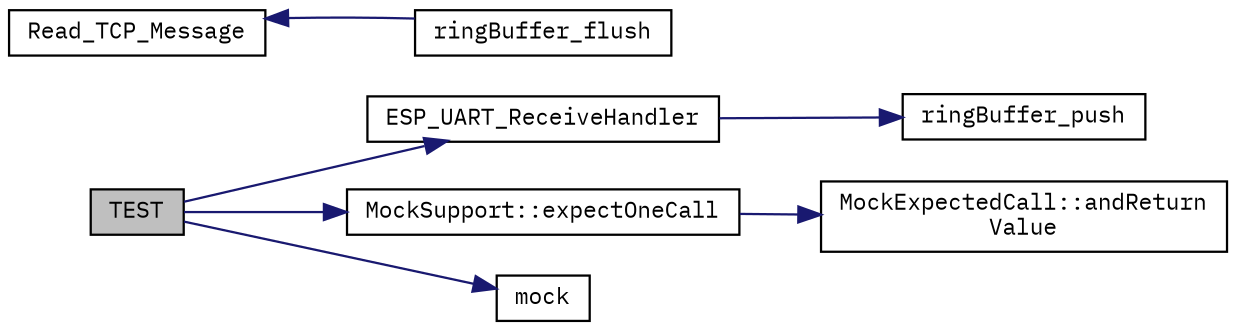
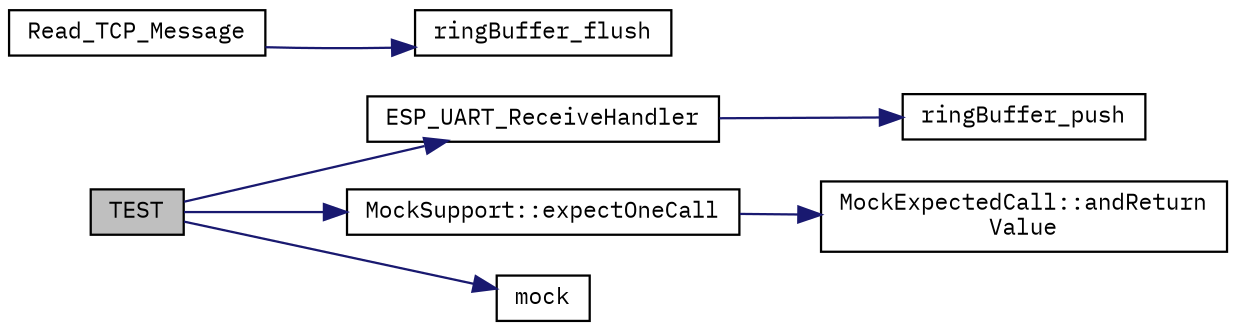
(351, 18) -> (329, 48)
